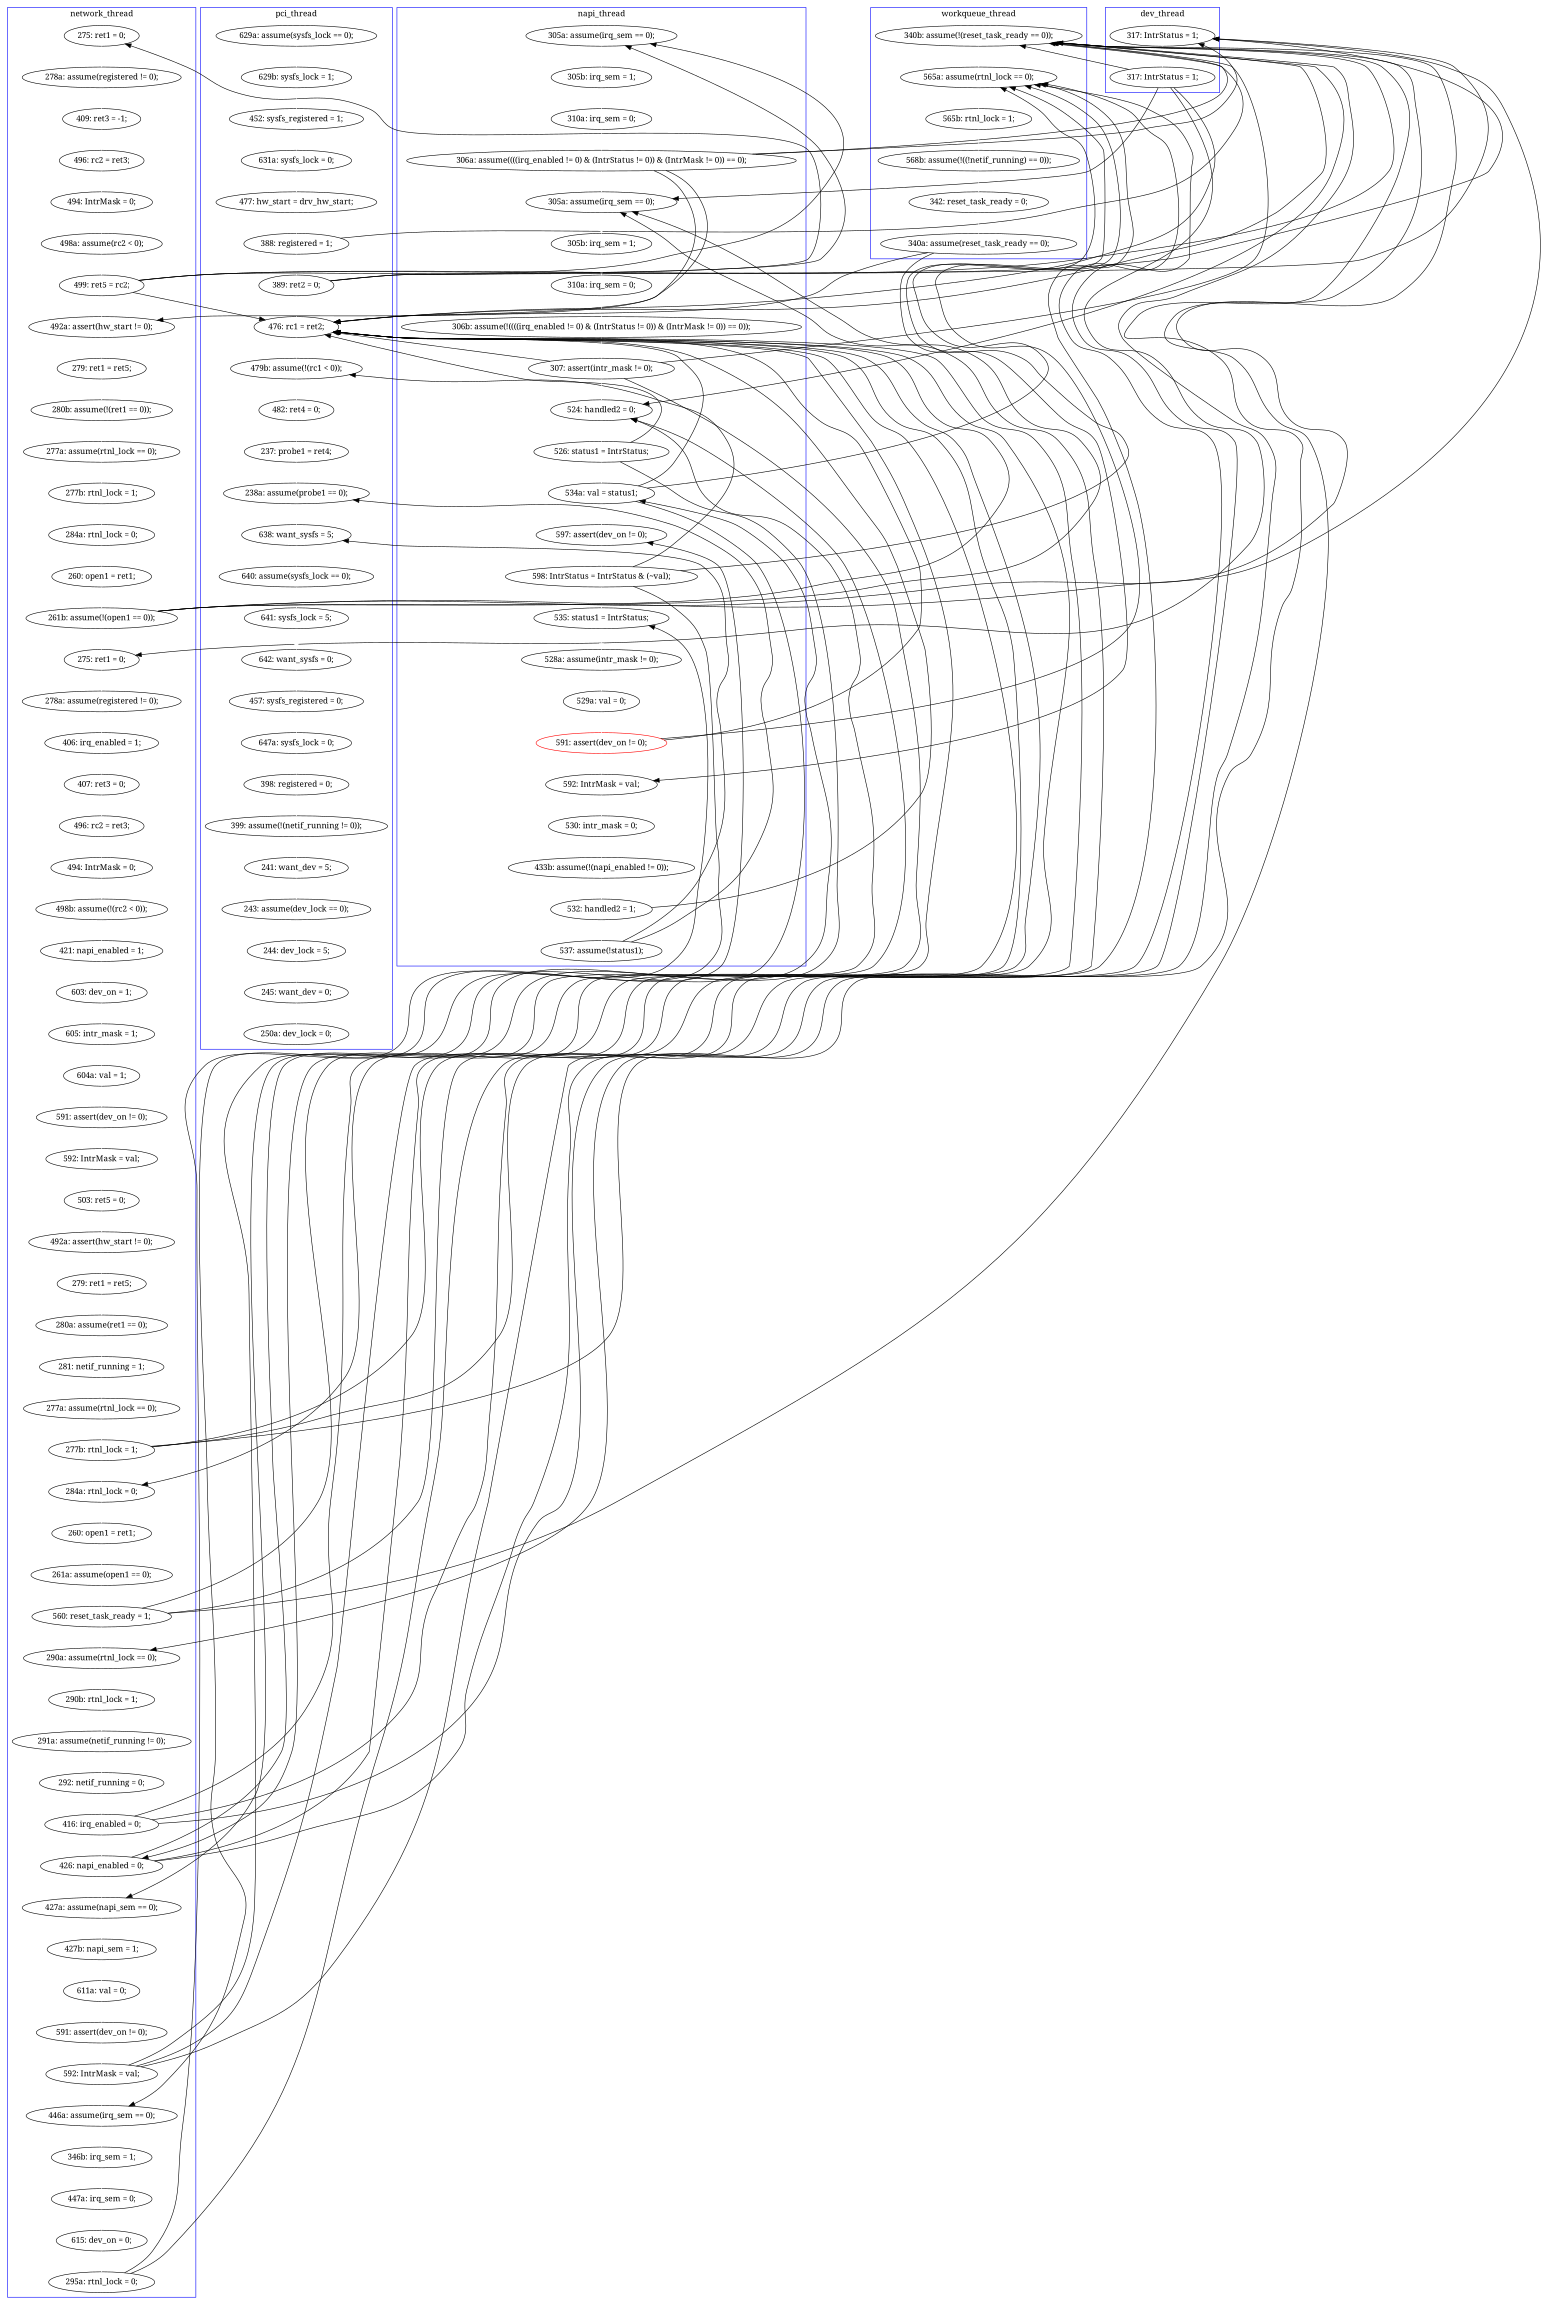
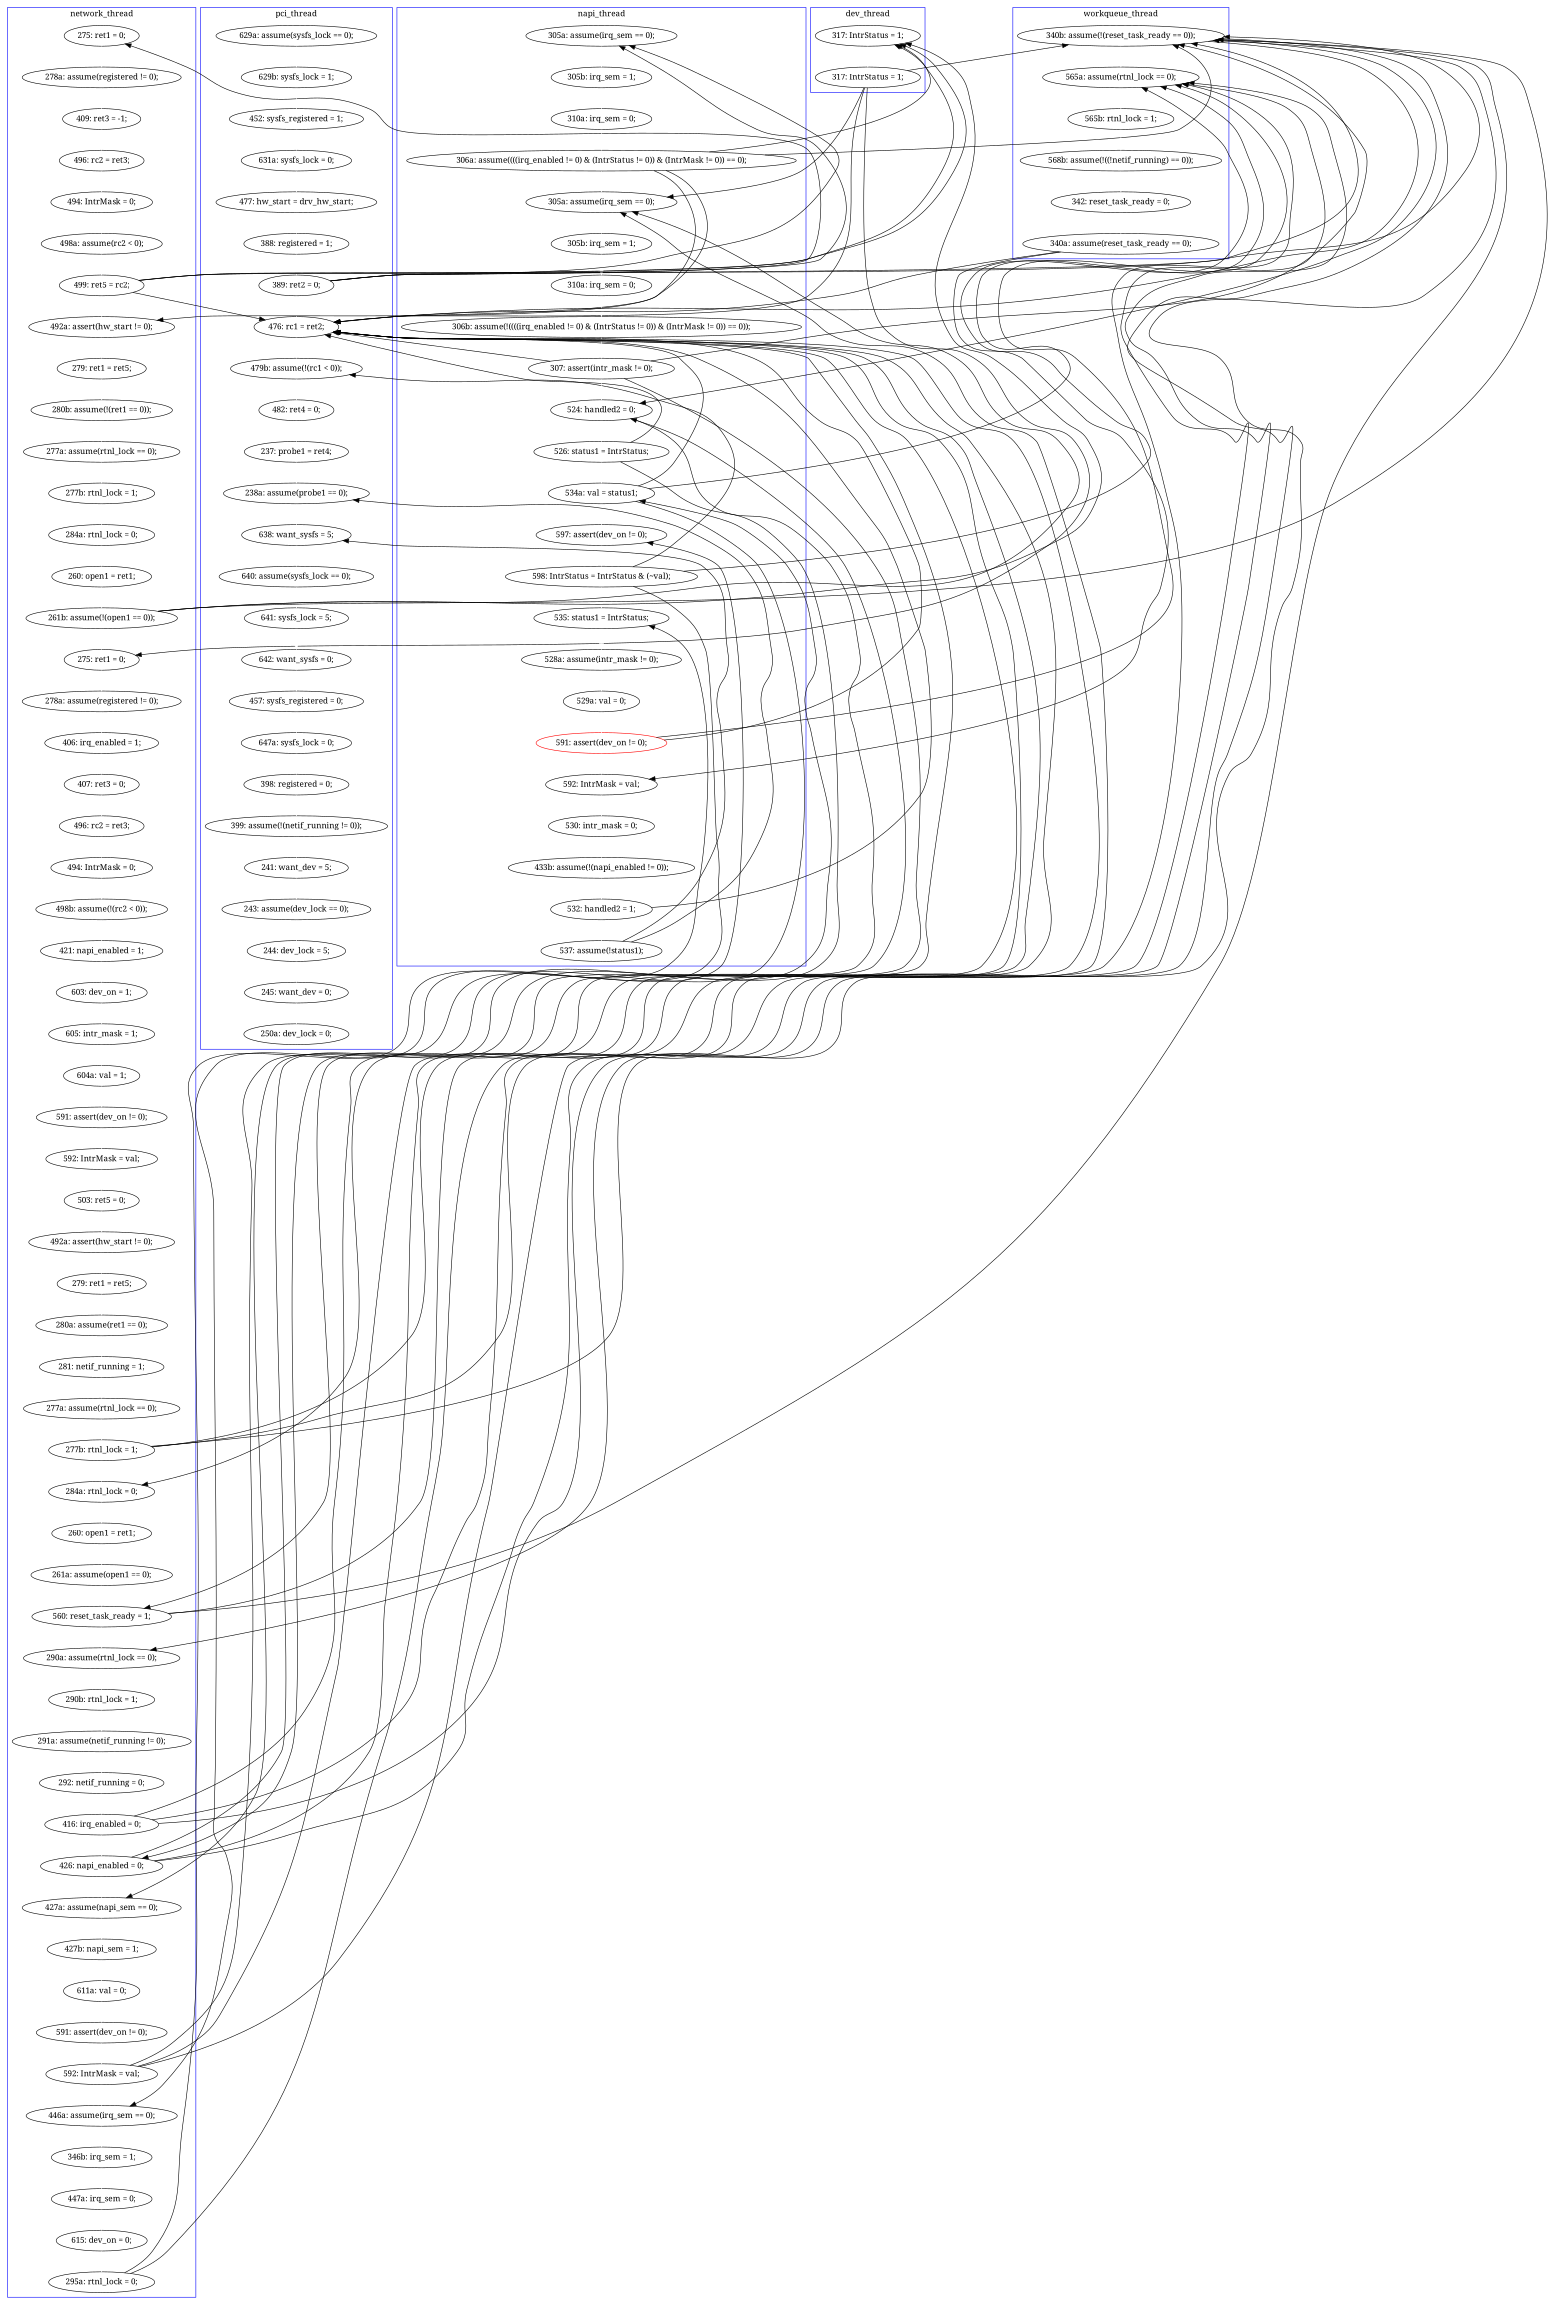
(921, 228) -> (1262, 248)
(992, 515) -> none
(537, 997) -> (540, 991)
